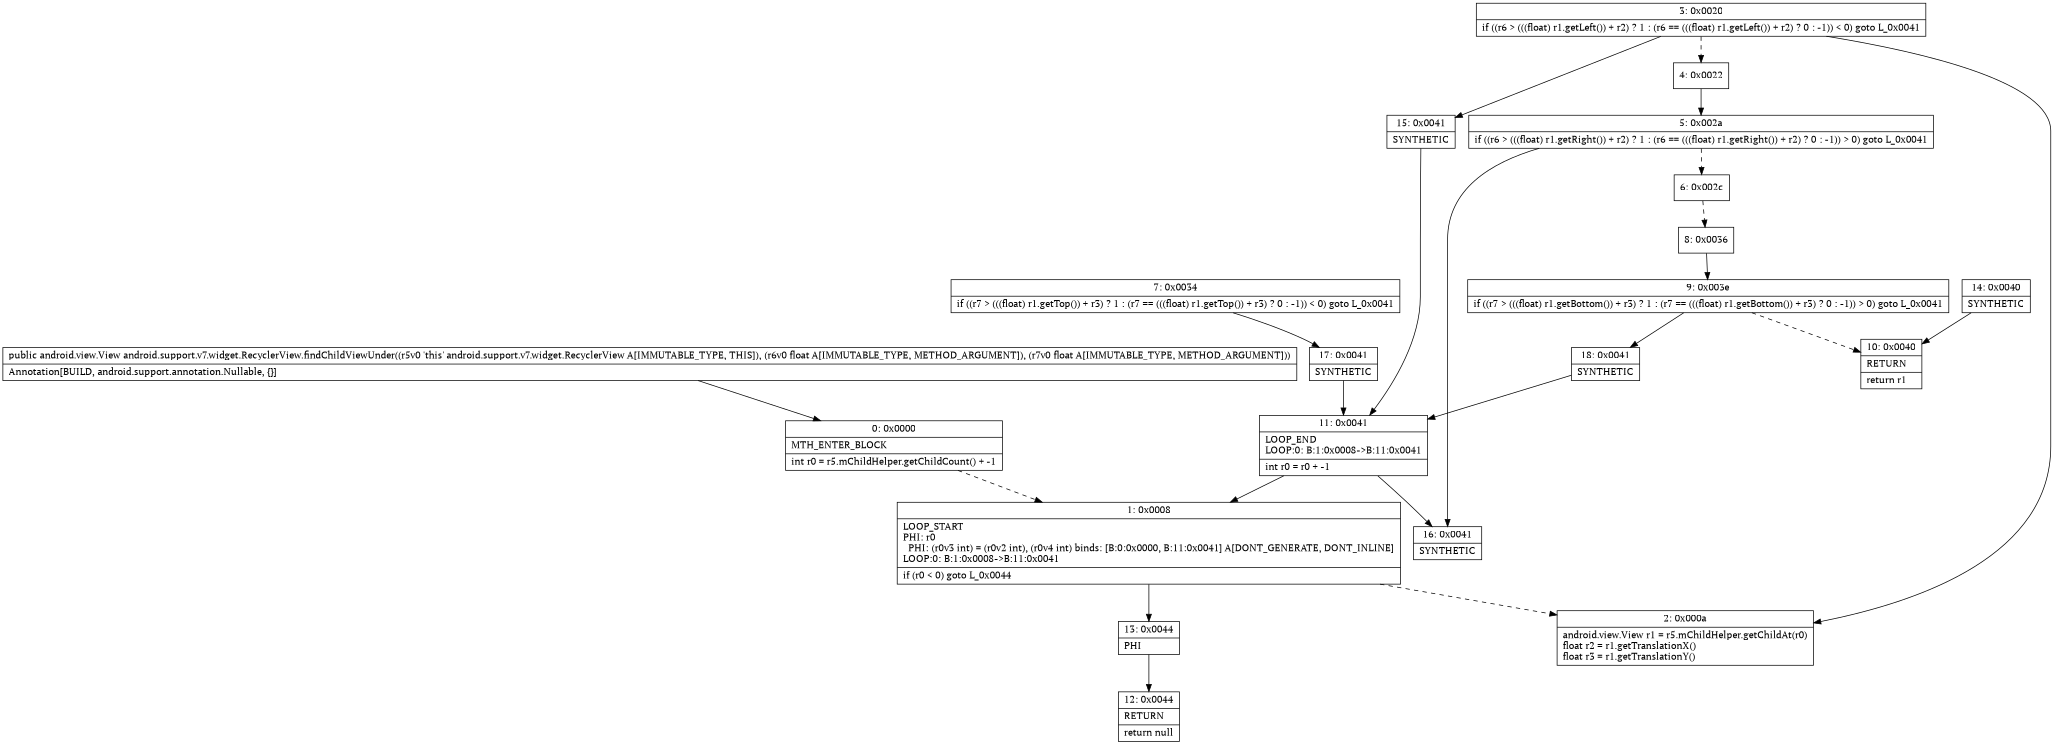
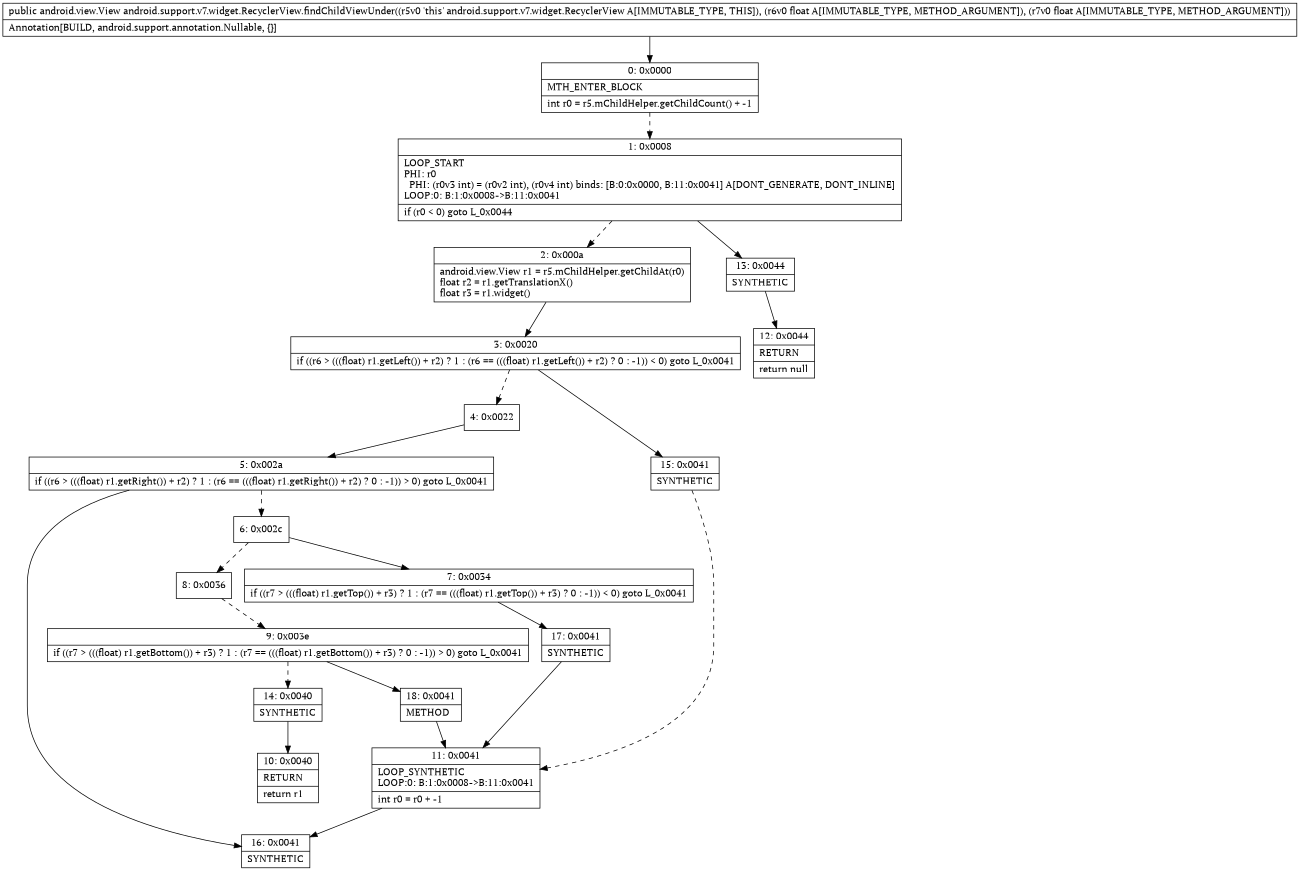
(1707, 263) -> (240, 612)
(1420, 284) -> (707, 678)
(2051, 318) -> (538, 316)
(1803, 331) -> (288, 671)
(1606, 372) -> (428, 713)
(1291, 440) -> (421, 772)
(1260, 487) -> none
none -> (345, 552)
(1133, 646) -> (760, 283)
(1629, 657) -> (485, 293)
